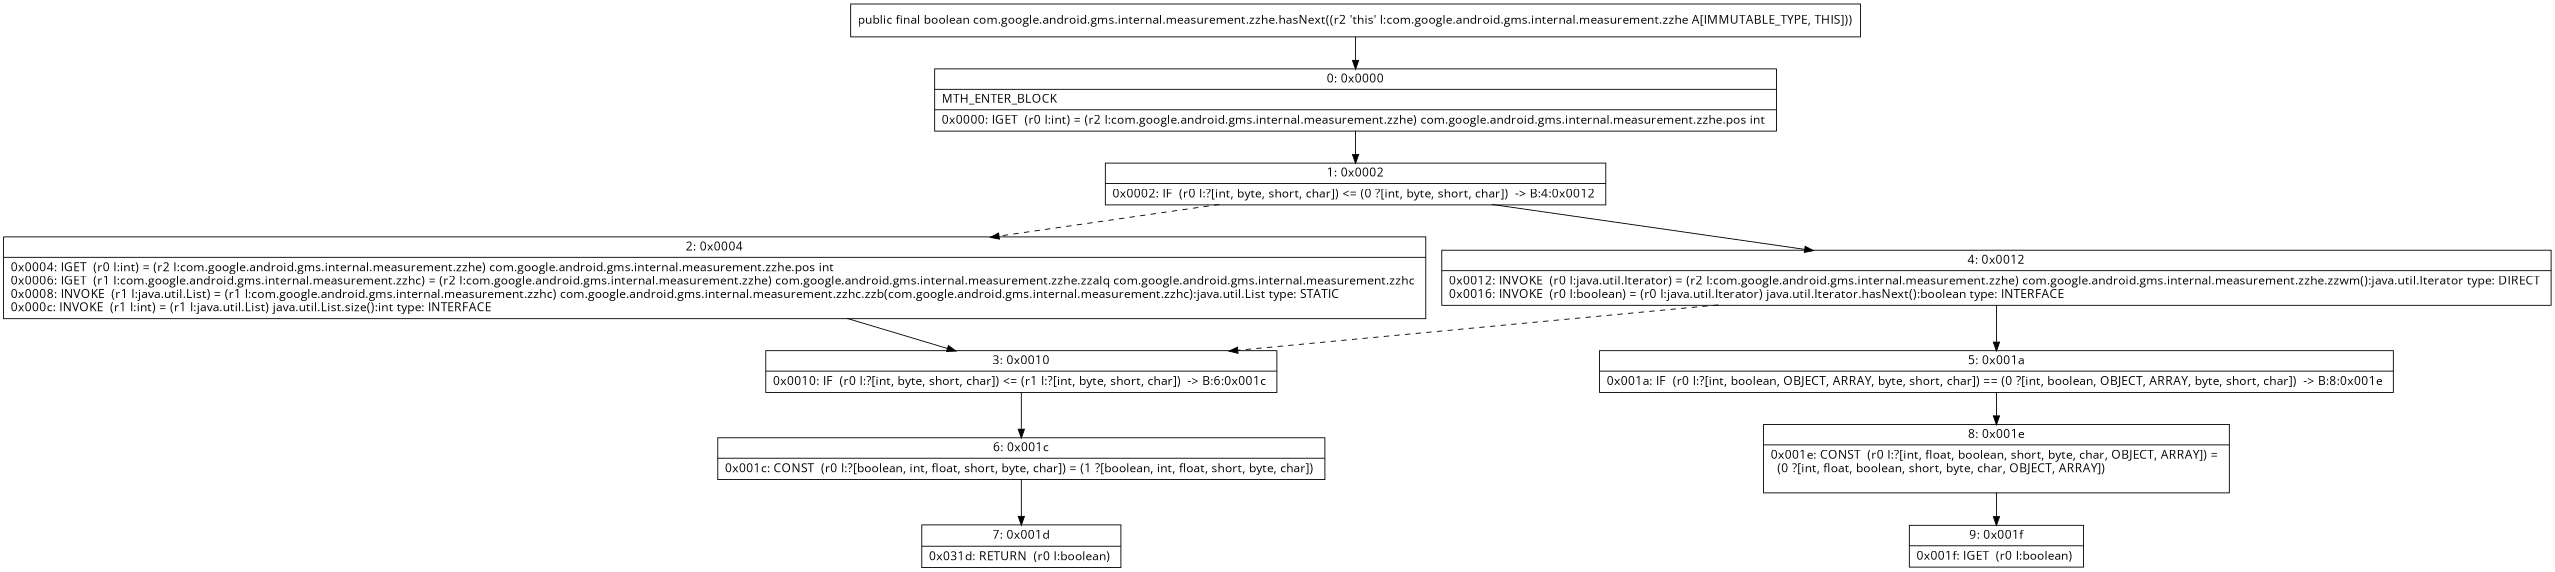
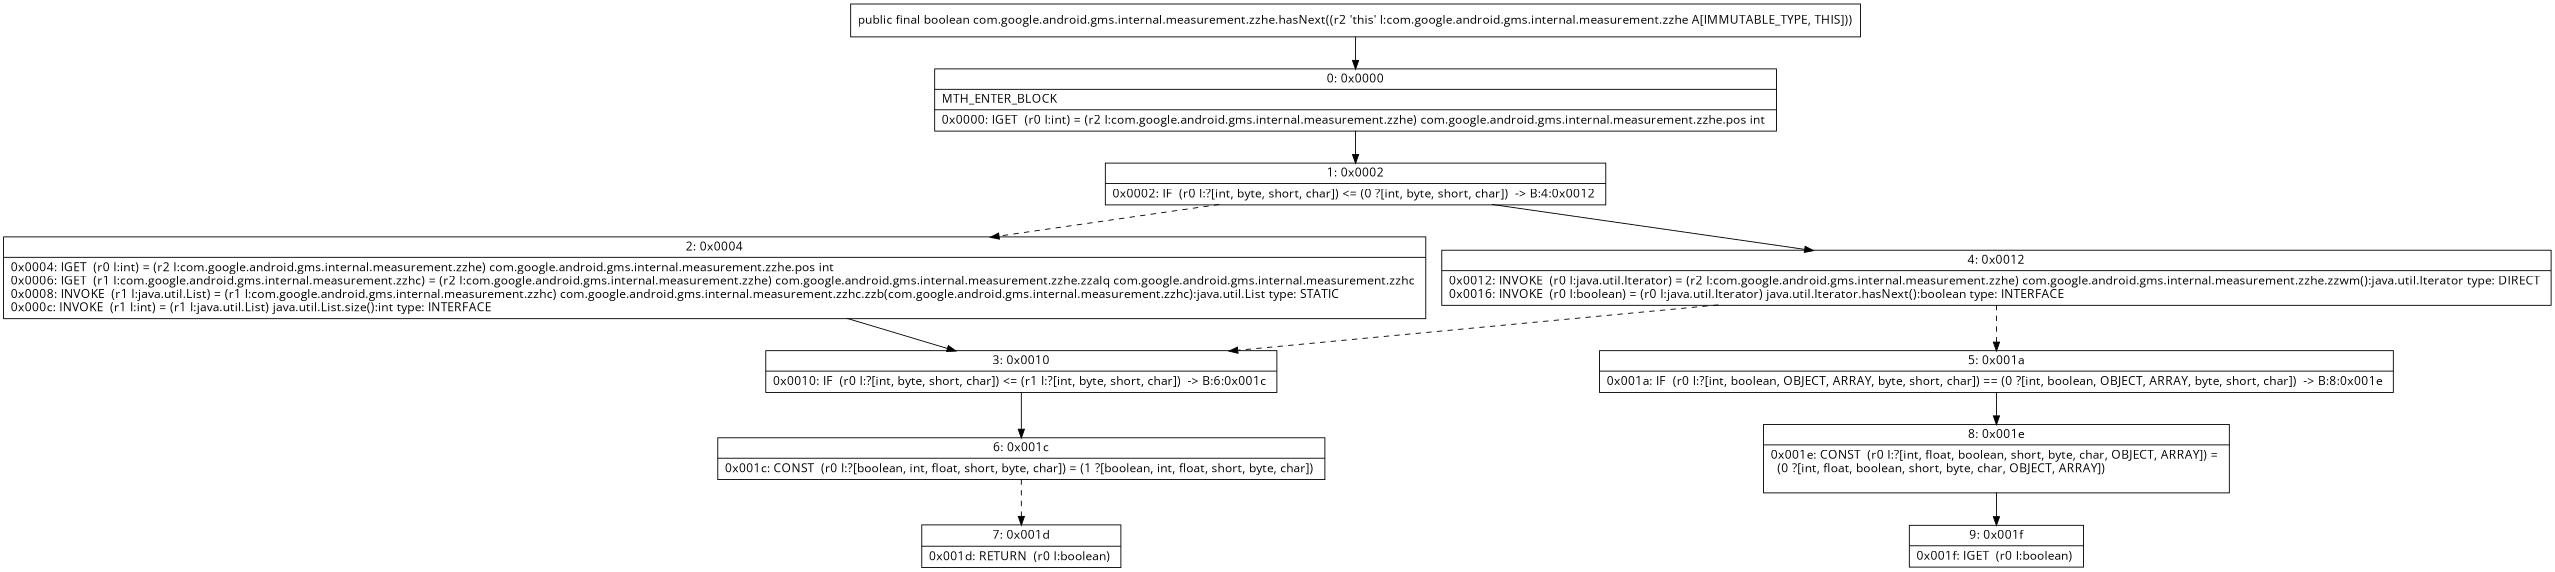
(1996, 324) -> (1996, 324)
(1021, 498) -> (1021, 498)
(1021, 556) -> (1021, 556)
